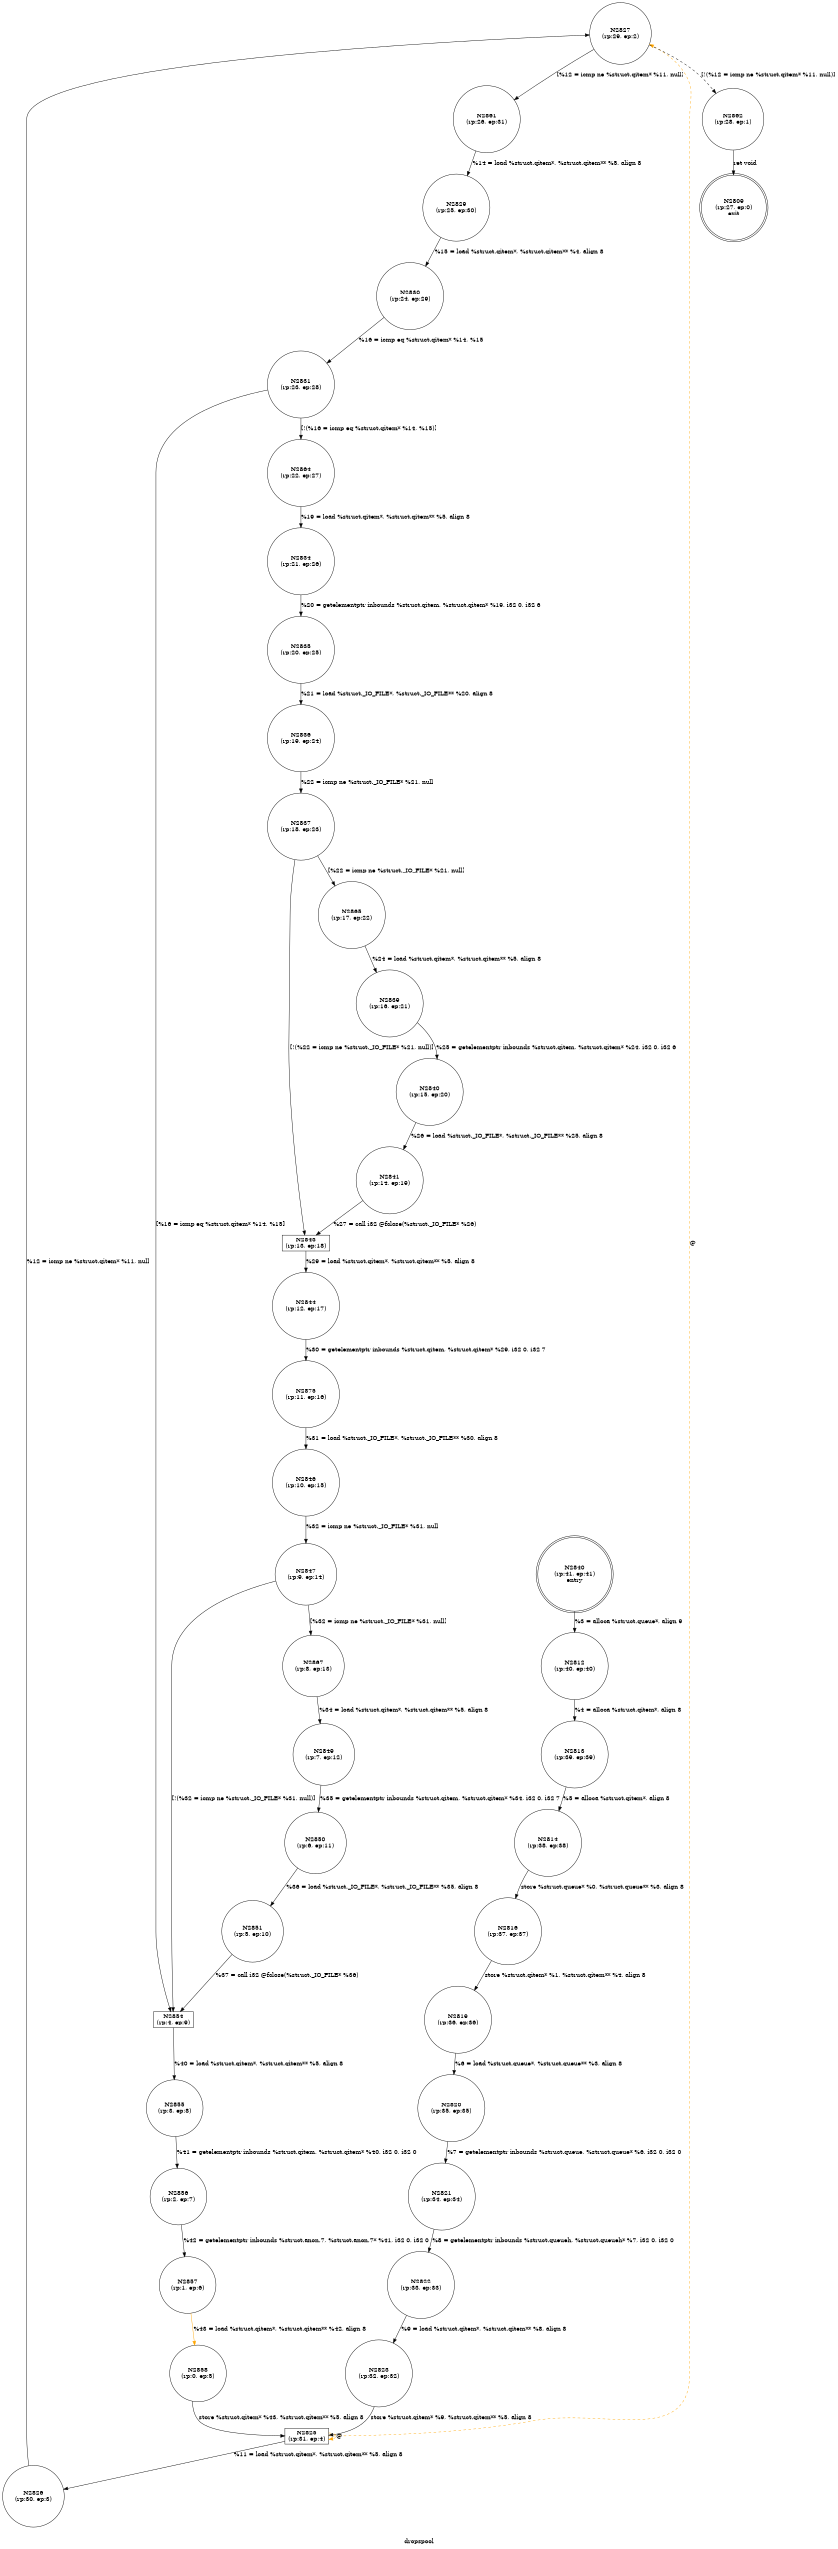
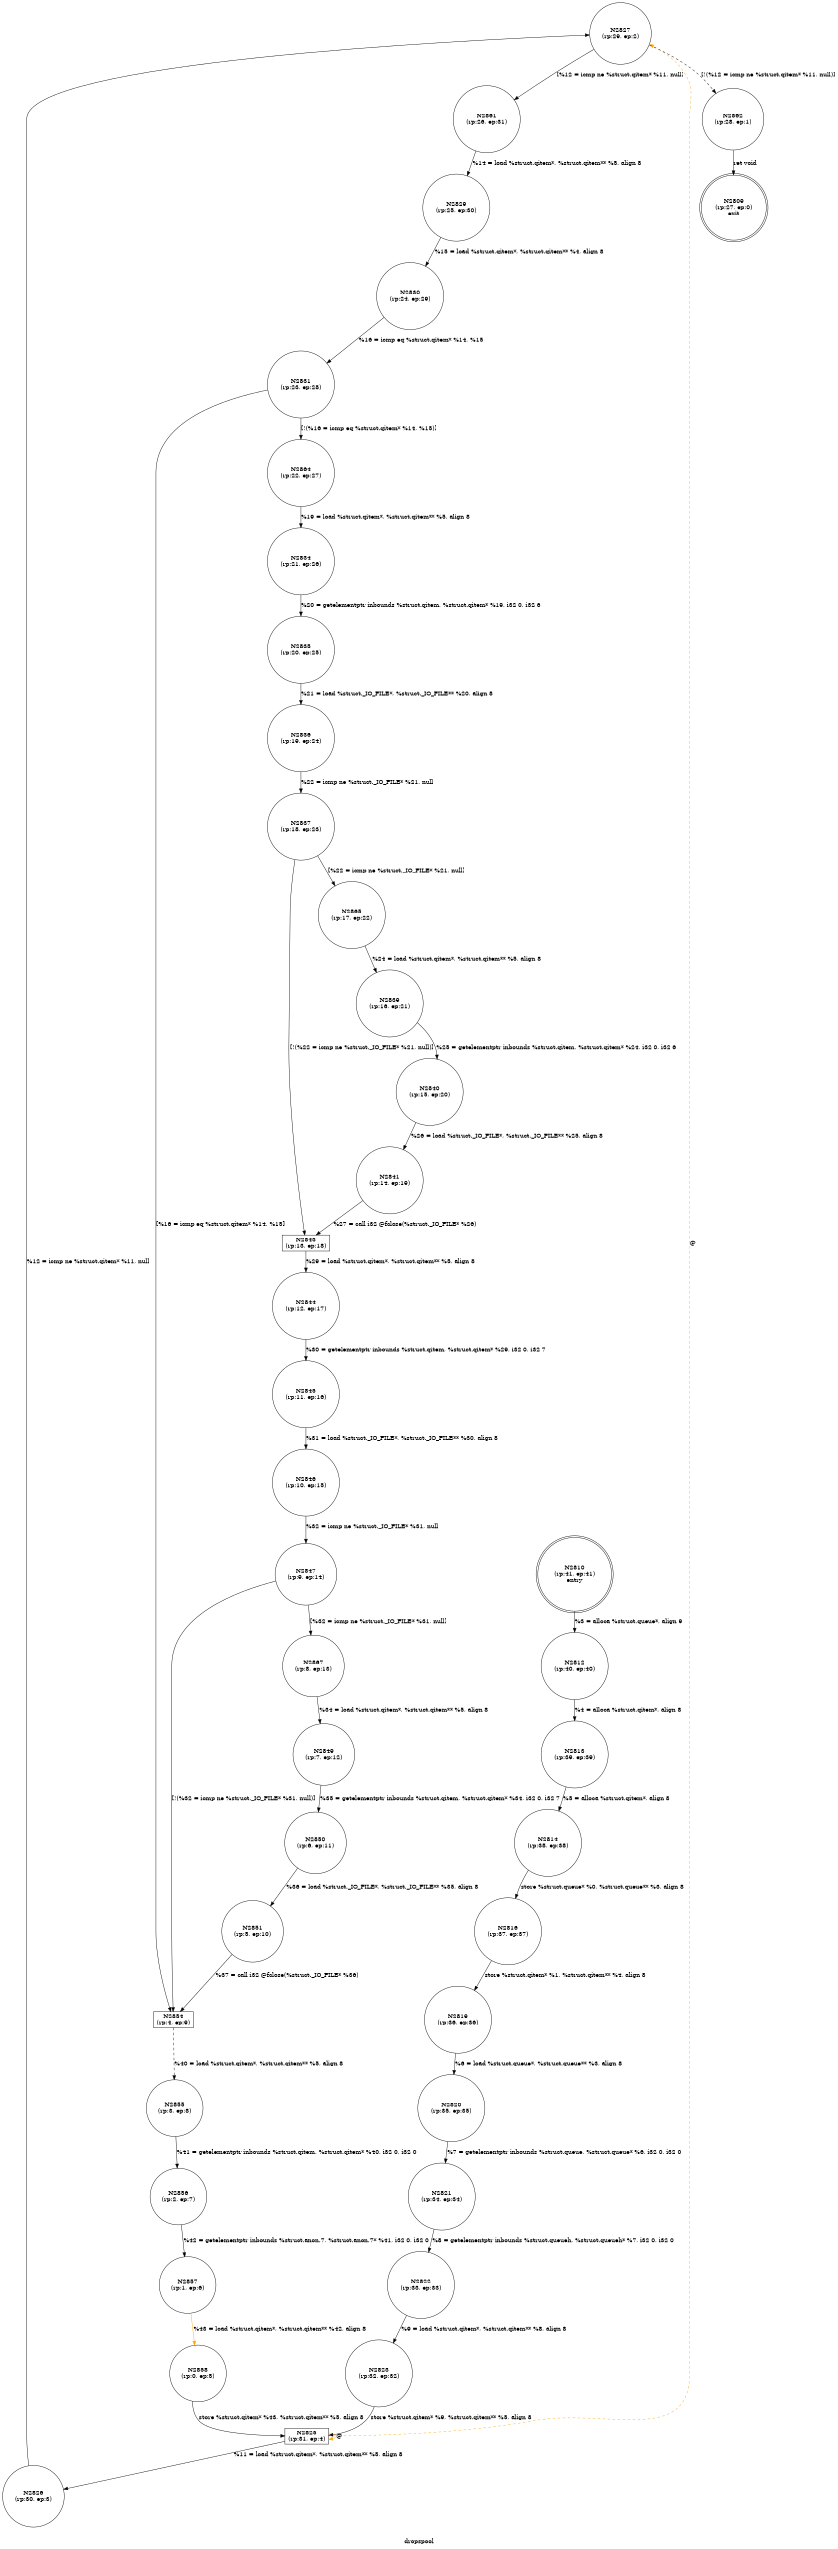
(306, 1394) -> (306, 1394)
(575, 1574) -> (575, 1574)
(174, 2052) -> (174, 2052)
